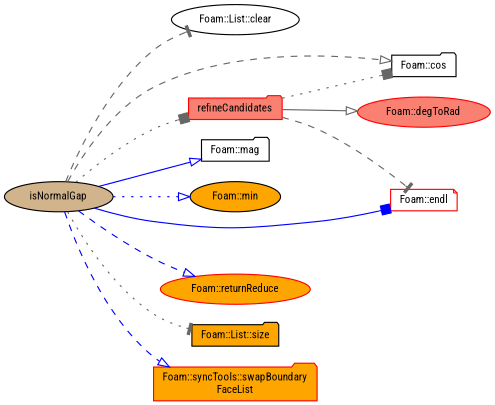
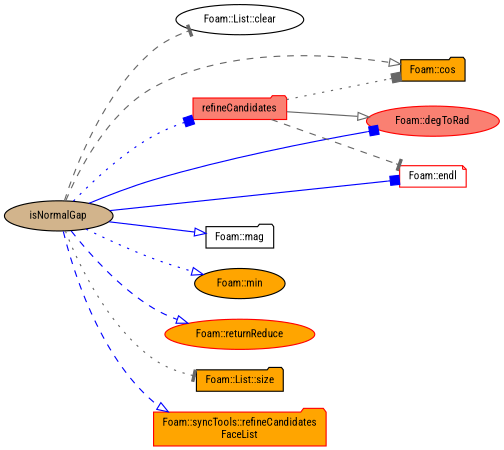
(424, 66) -> (433, 70)
(124, 146) -> (123, 156)
none -> (226, 161)
(235, 384) -> (240, 429)
